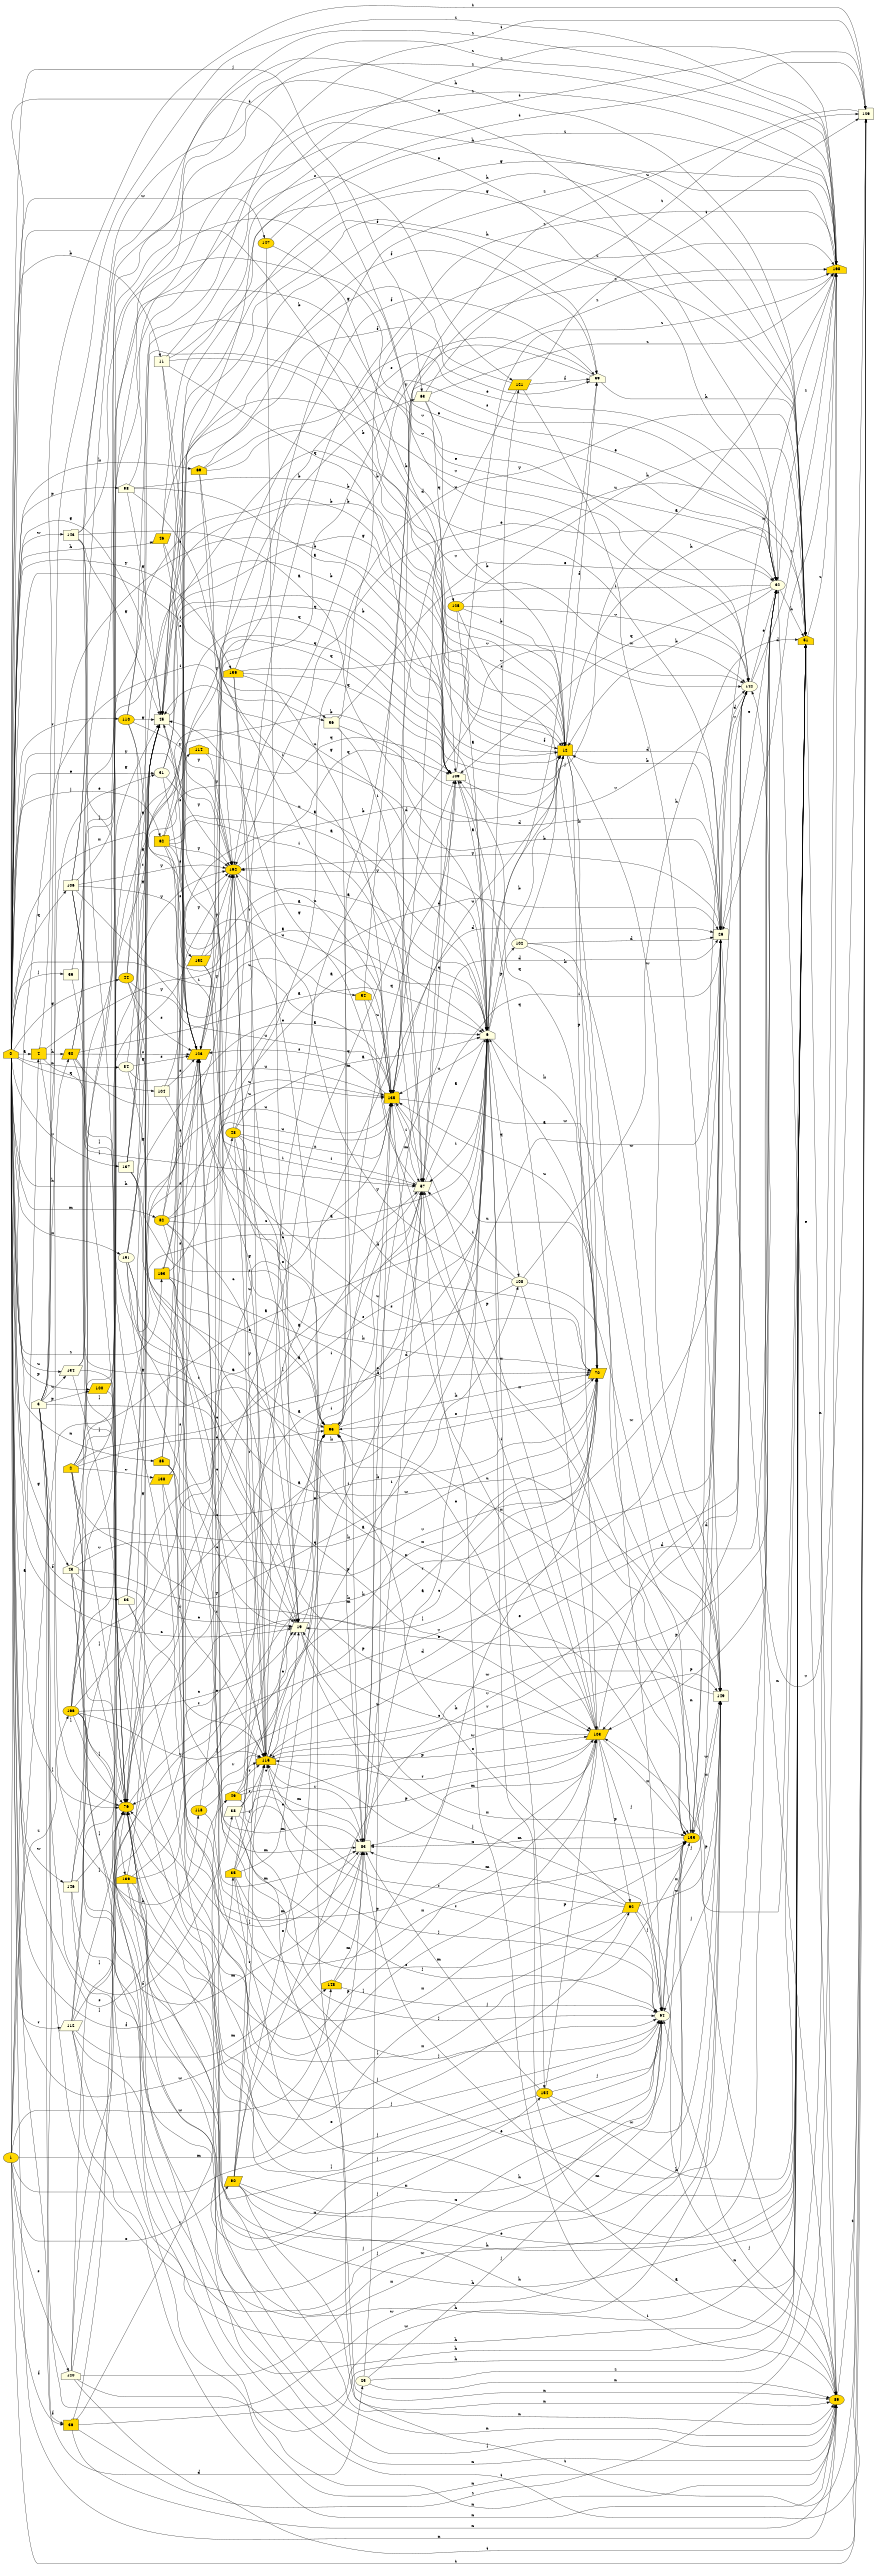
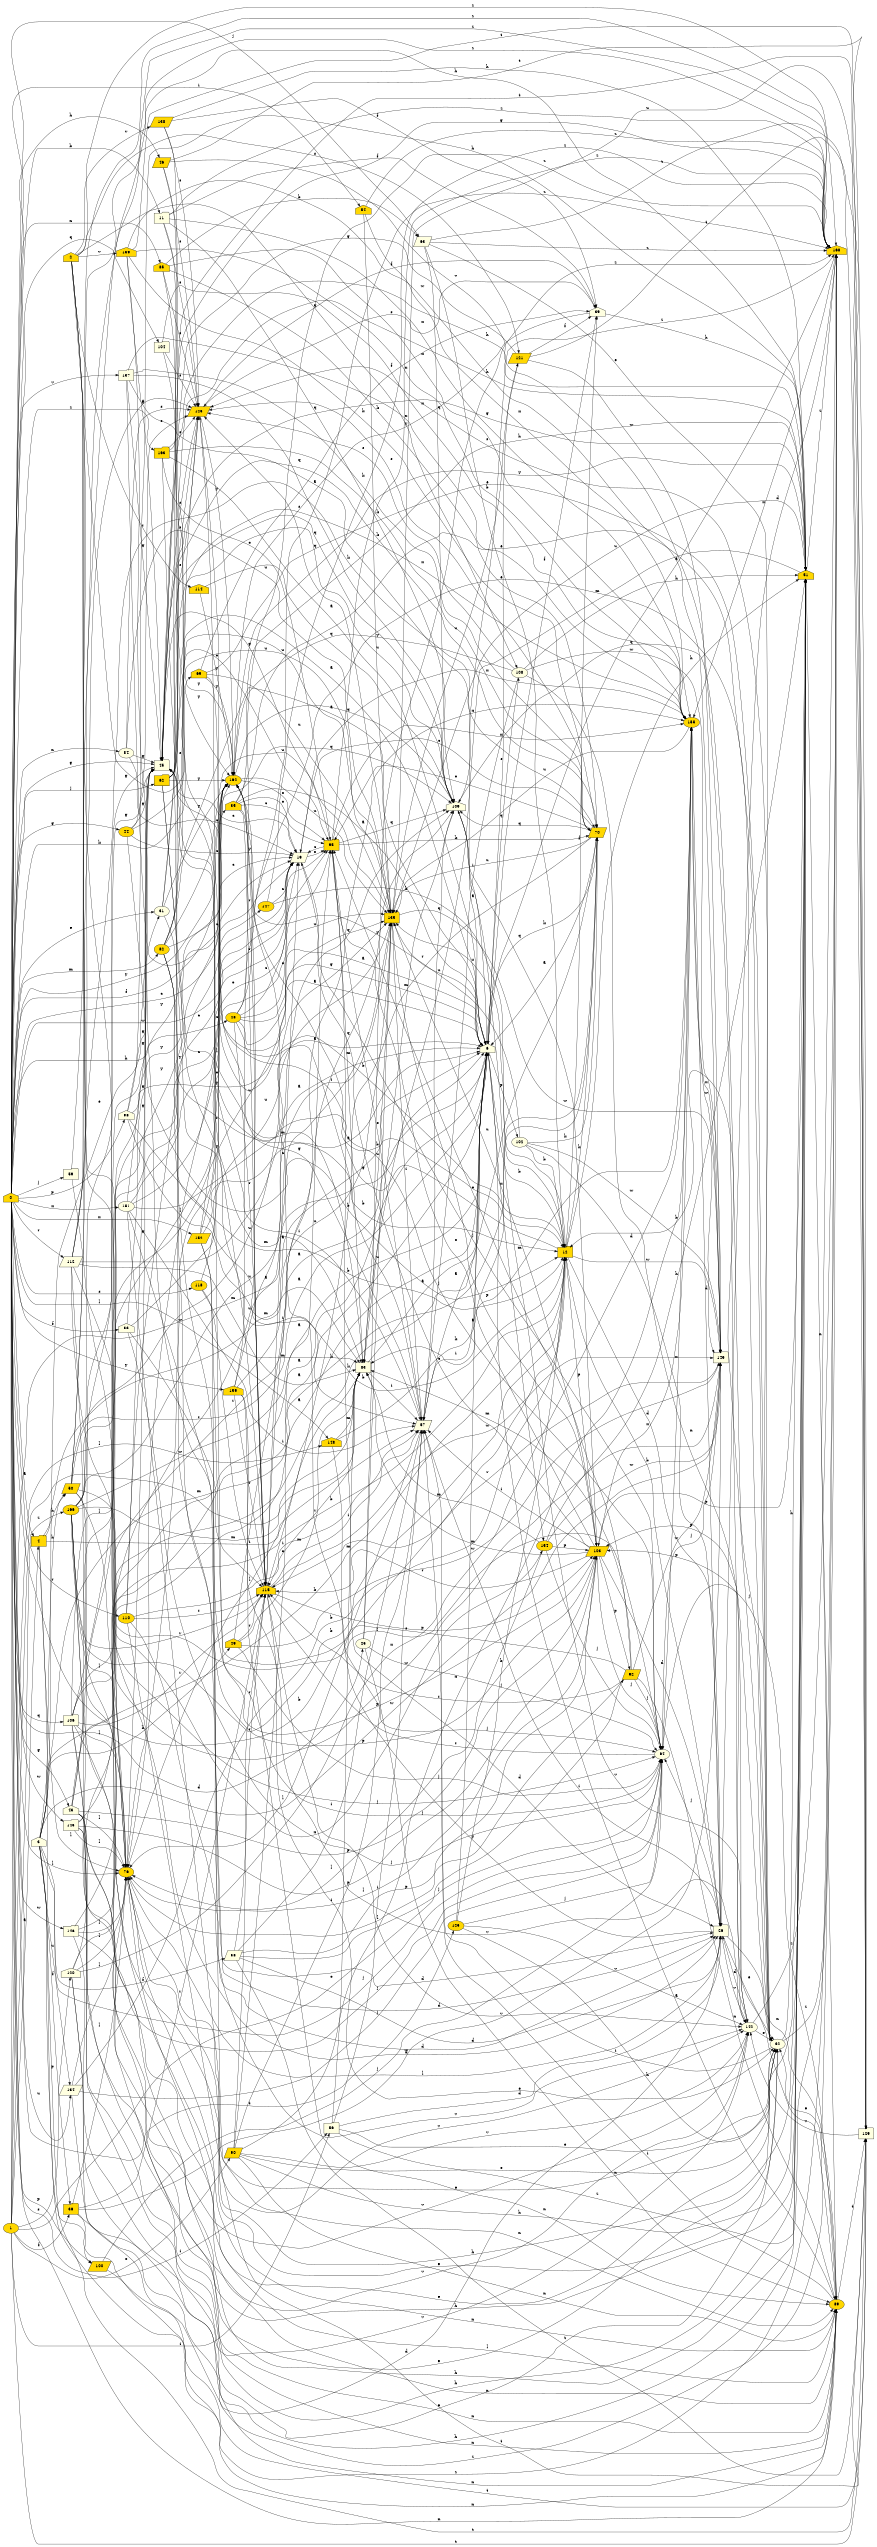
none -> (317, 849)
